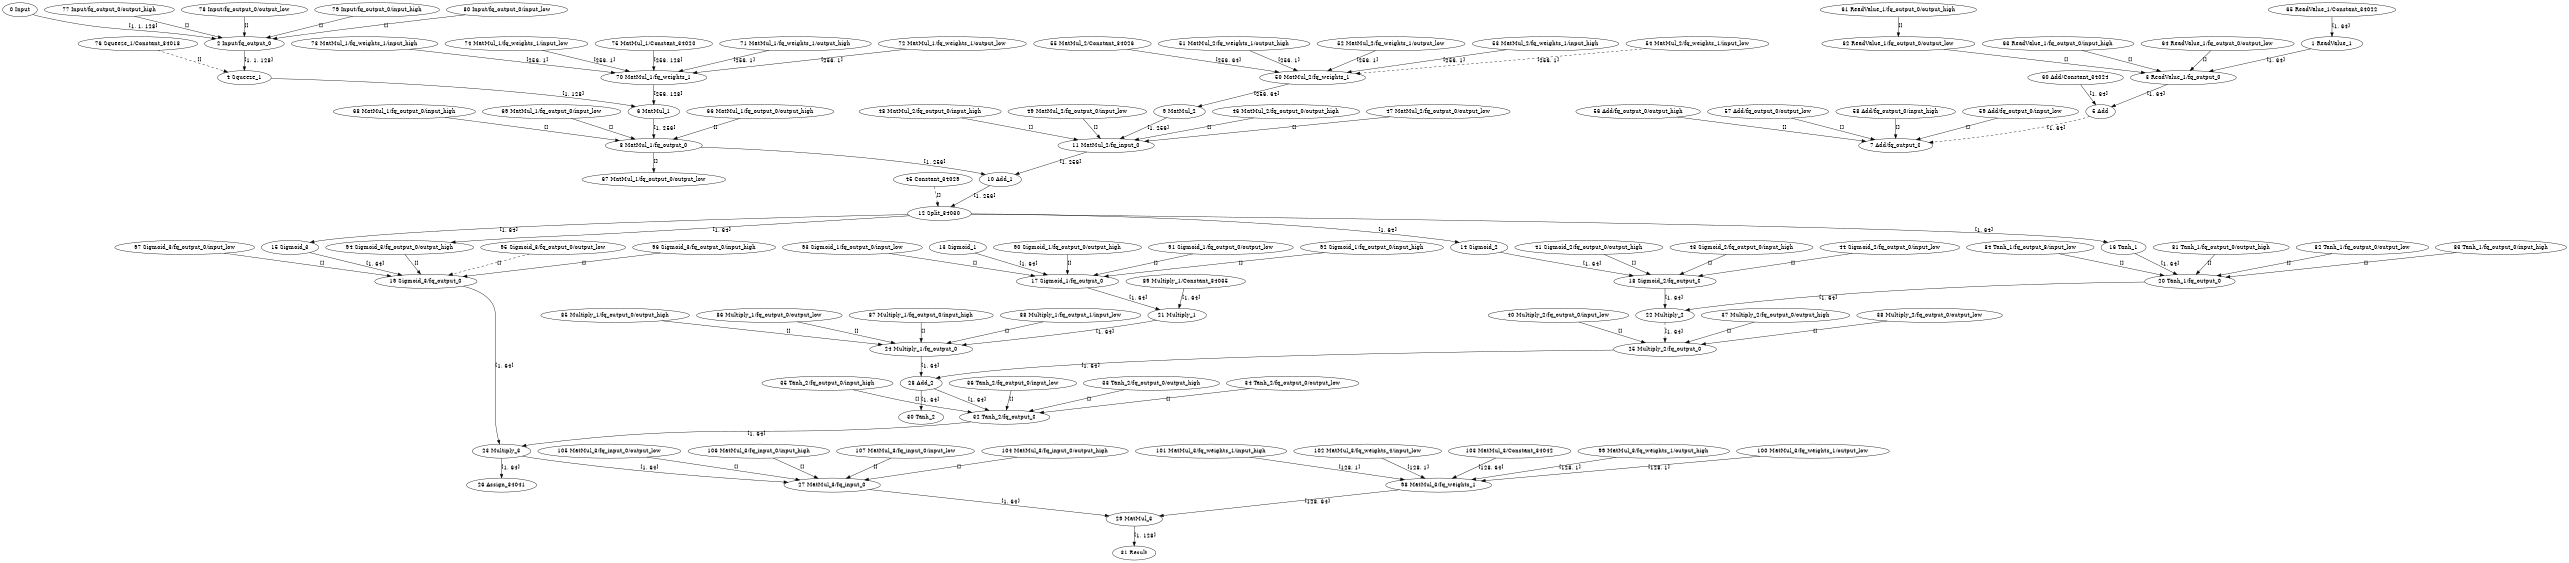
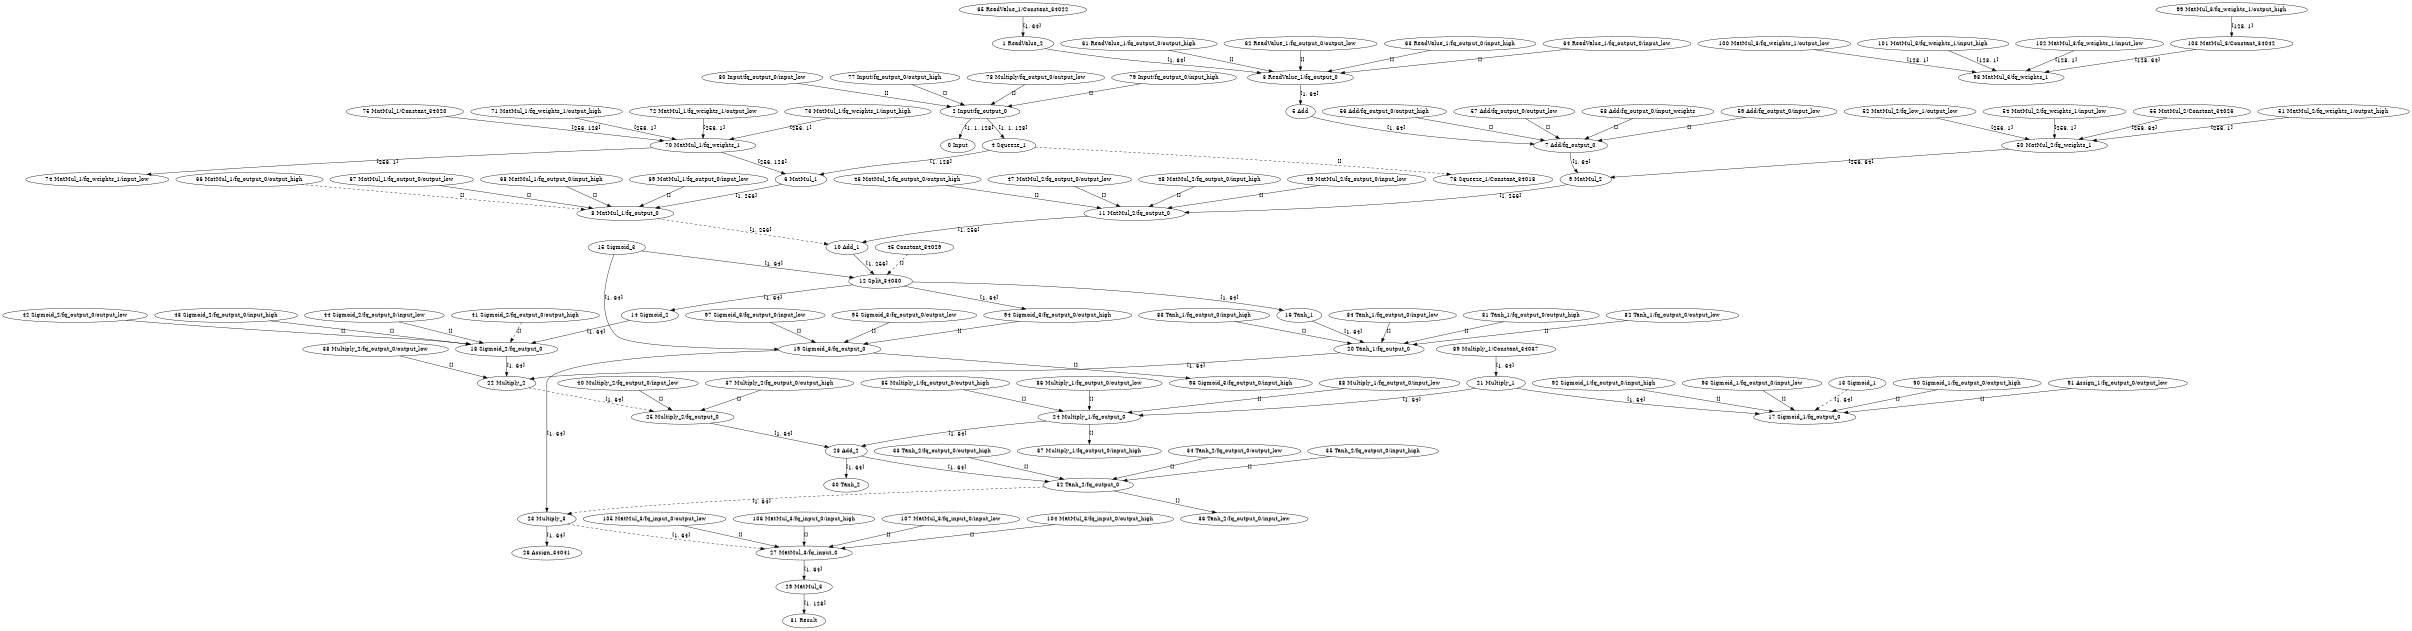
(244, 10) -> (1036, 78)
(1898, 25) -> (1219, 61)
(122, 29) -> (965, 126)
(1391, 44) -> (1910, 112)
(1546, 44) -> none
(2218, 44) -> (1617, 44)
(2332, 44) -> (1023, 44)
(584, 60) -> (402, 159)
(191, 61) -> (1241, 159)
(1503, 61) -> (2055, 127)
(2076, 78) -> none
(1896, 112) -> (1648, 112)
(708, 128) -> (441, 197)
(2012, 132) -> (1420, 135)
(1106, 146) -> (1135, 213)
(842, 156) -> (741, 231)
(654, 161) -> (514, 197)
none -> (1571, 162)
(611, 223) -> (746, 264)
(1221, 247) -> (2118, 383)
(2030, 247) -> (1393, 315)
(1009, 263) -> (1833, 399)
(491, 264) -> (869, 332)
(1625, 264) -> (517, 331)
(564, 265) -> (1030, 365)
(1186, 281) -> (1496, 349)
(1122, 298) -> (1636, 403)
none -> (75, 315)
(1071, 315) -> (1389, 383)
(921, 330) -> (1089, 432)
(1796, 332) -> (442, 366)
(1009, 398) -> (1163, 501)
(748, 431) -> (808, 497)
(1368, 451) -> (2090, 44)
(1546, 468) -> (2232, 25)
(653, 472) -> (664, 538)
(1281, 503) -> none
